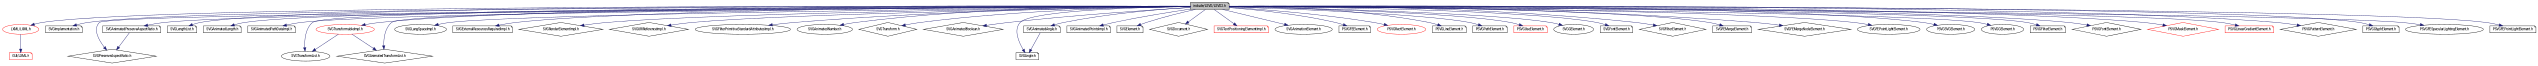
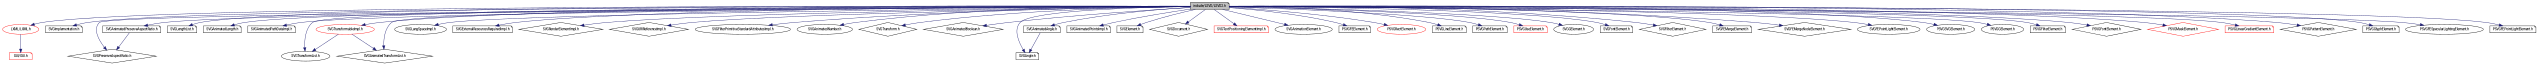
(21, 56) -> (21, 56)
